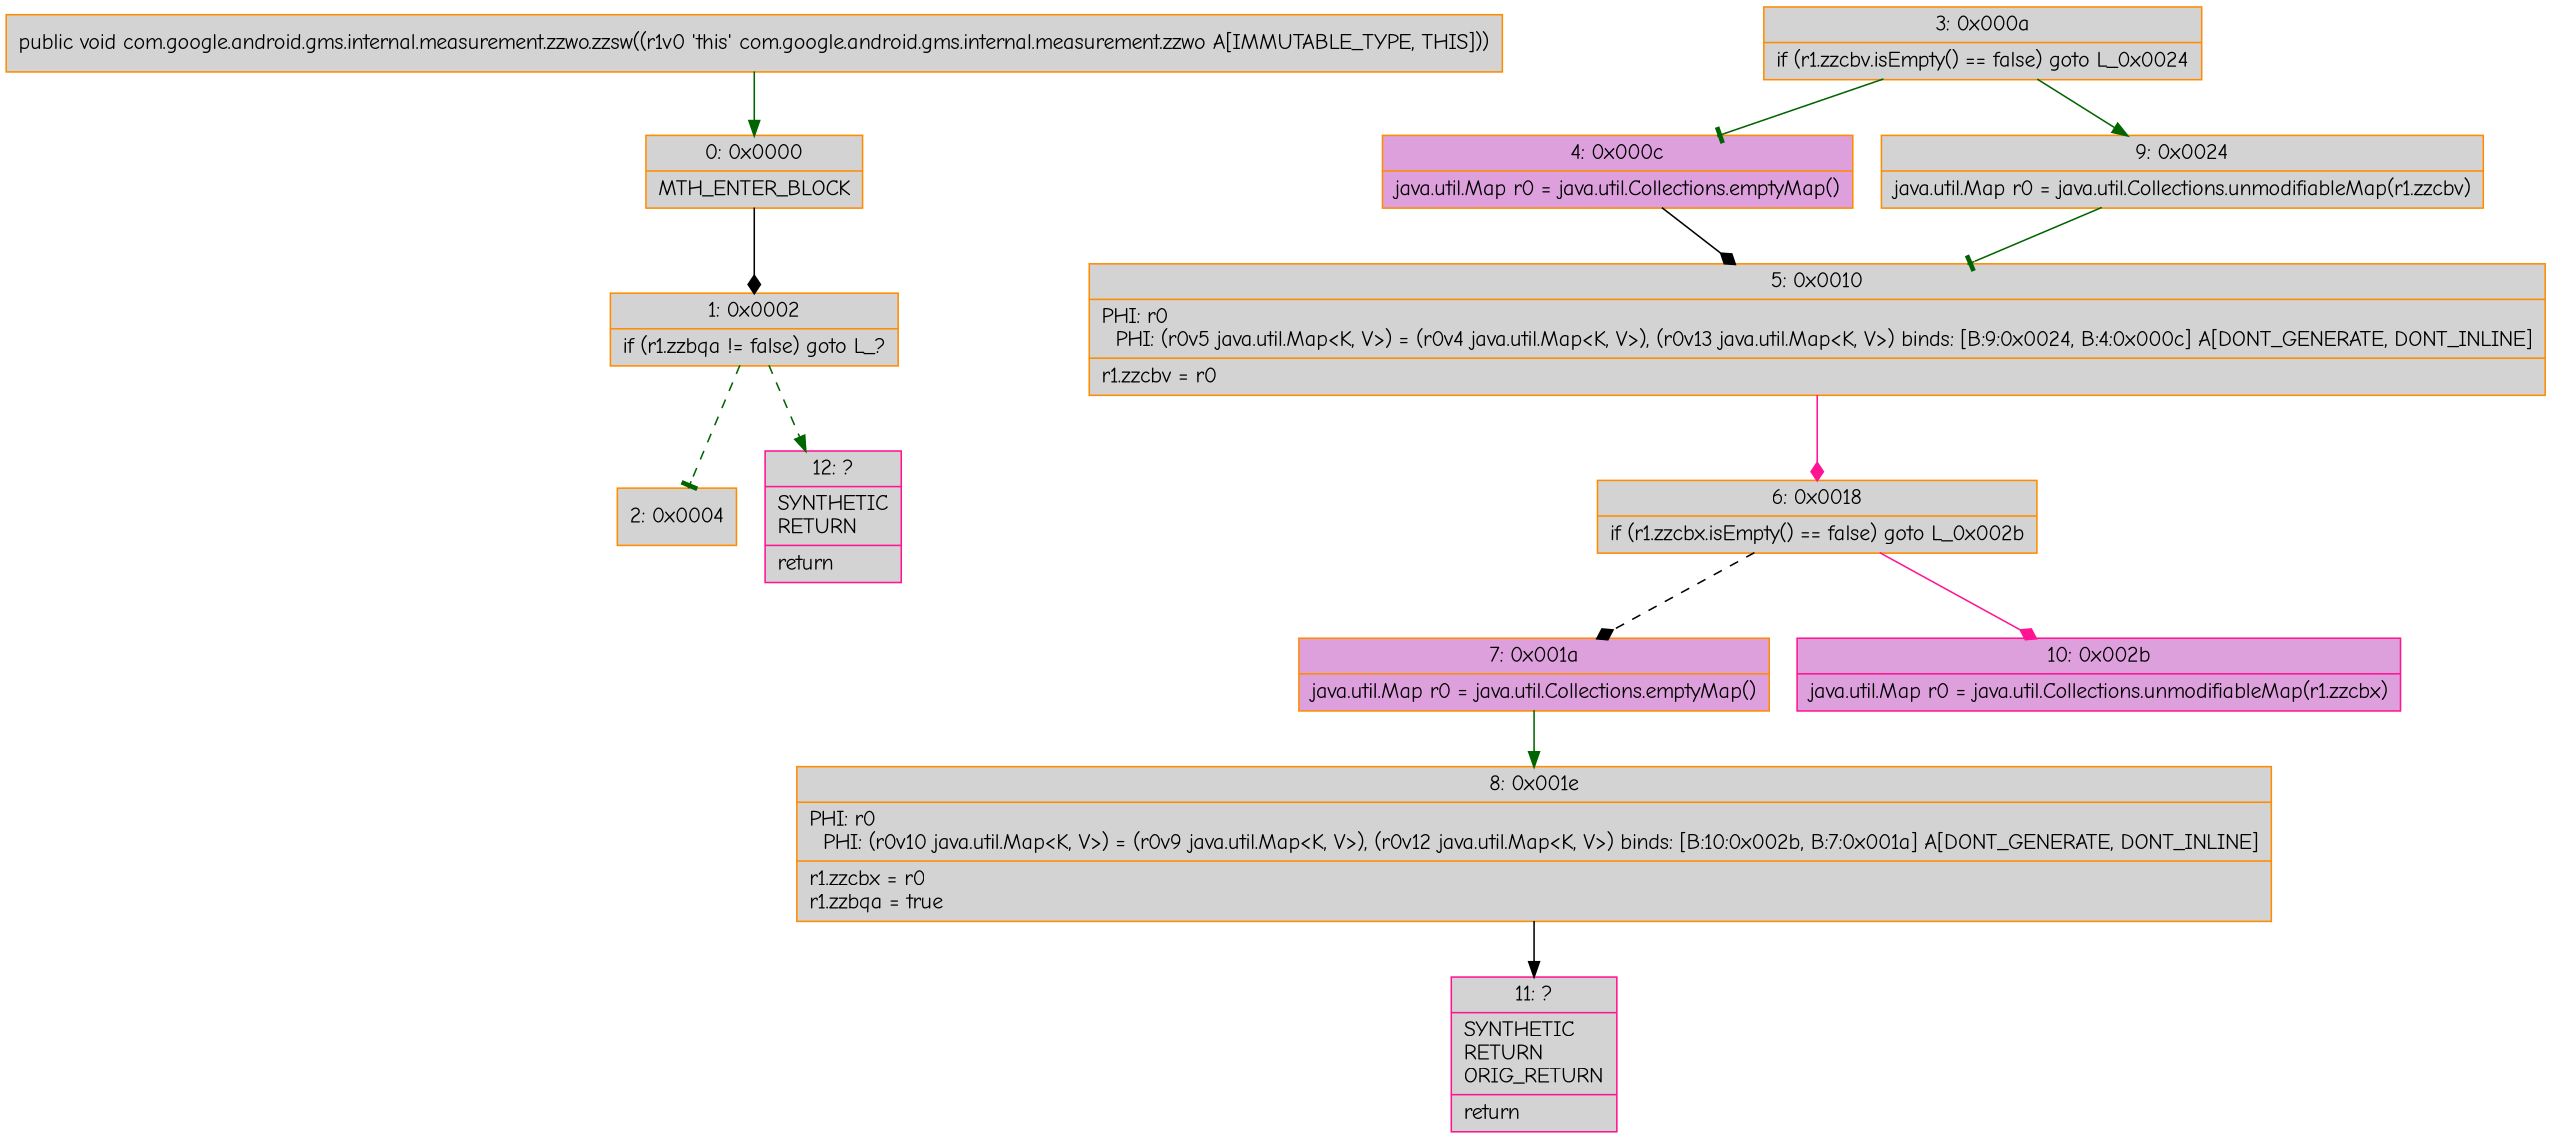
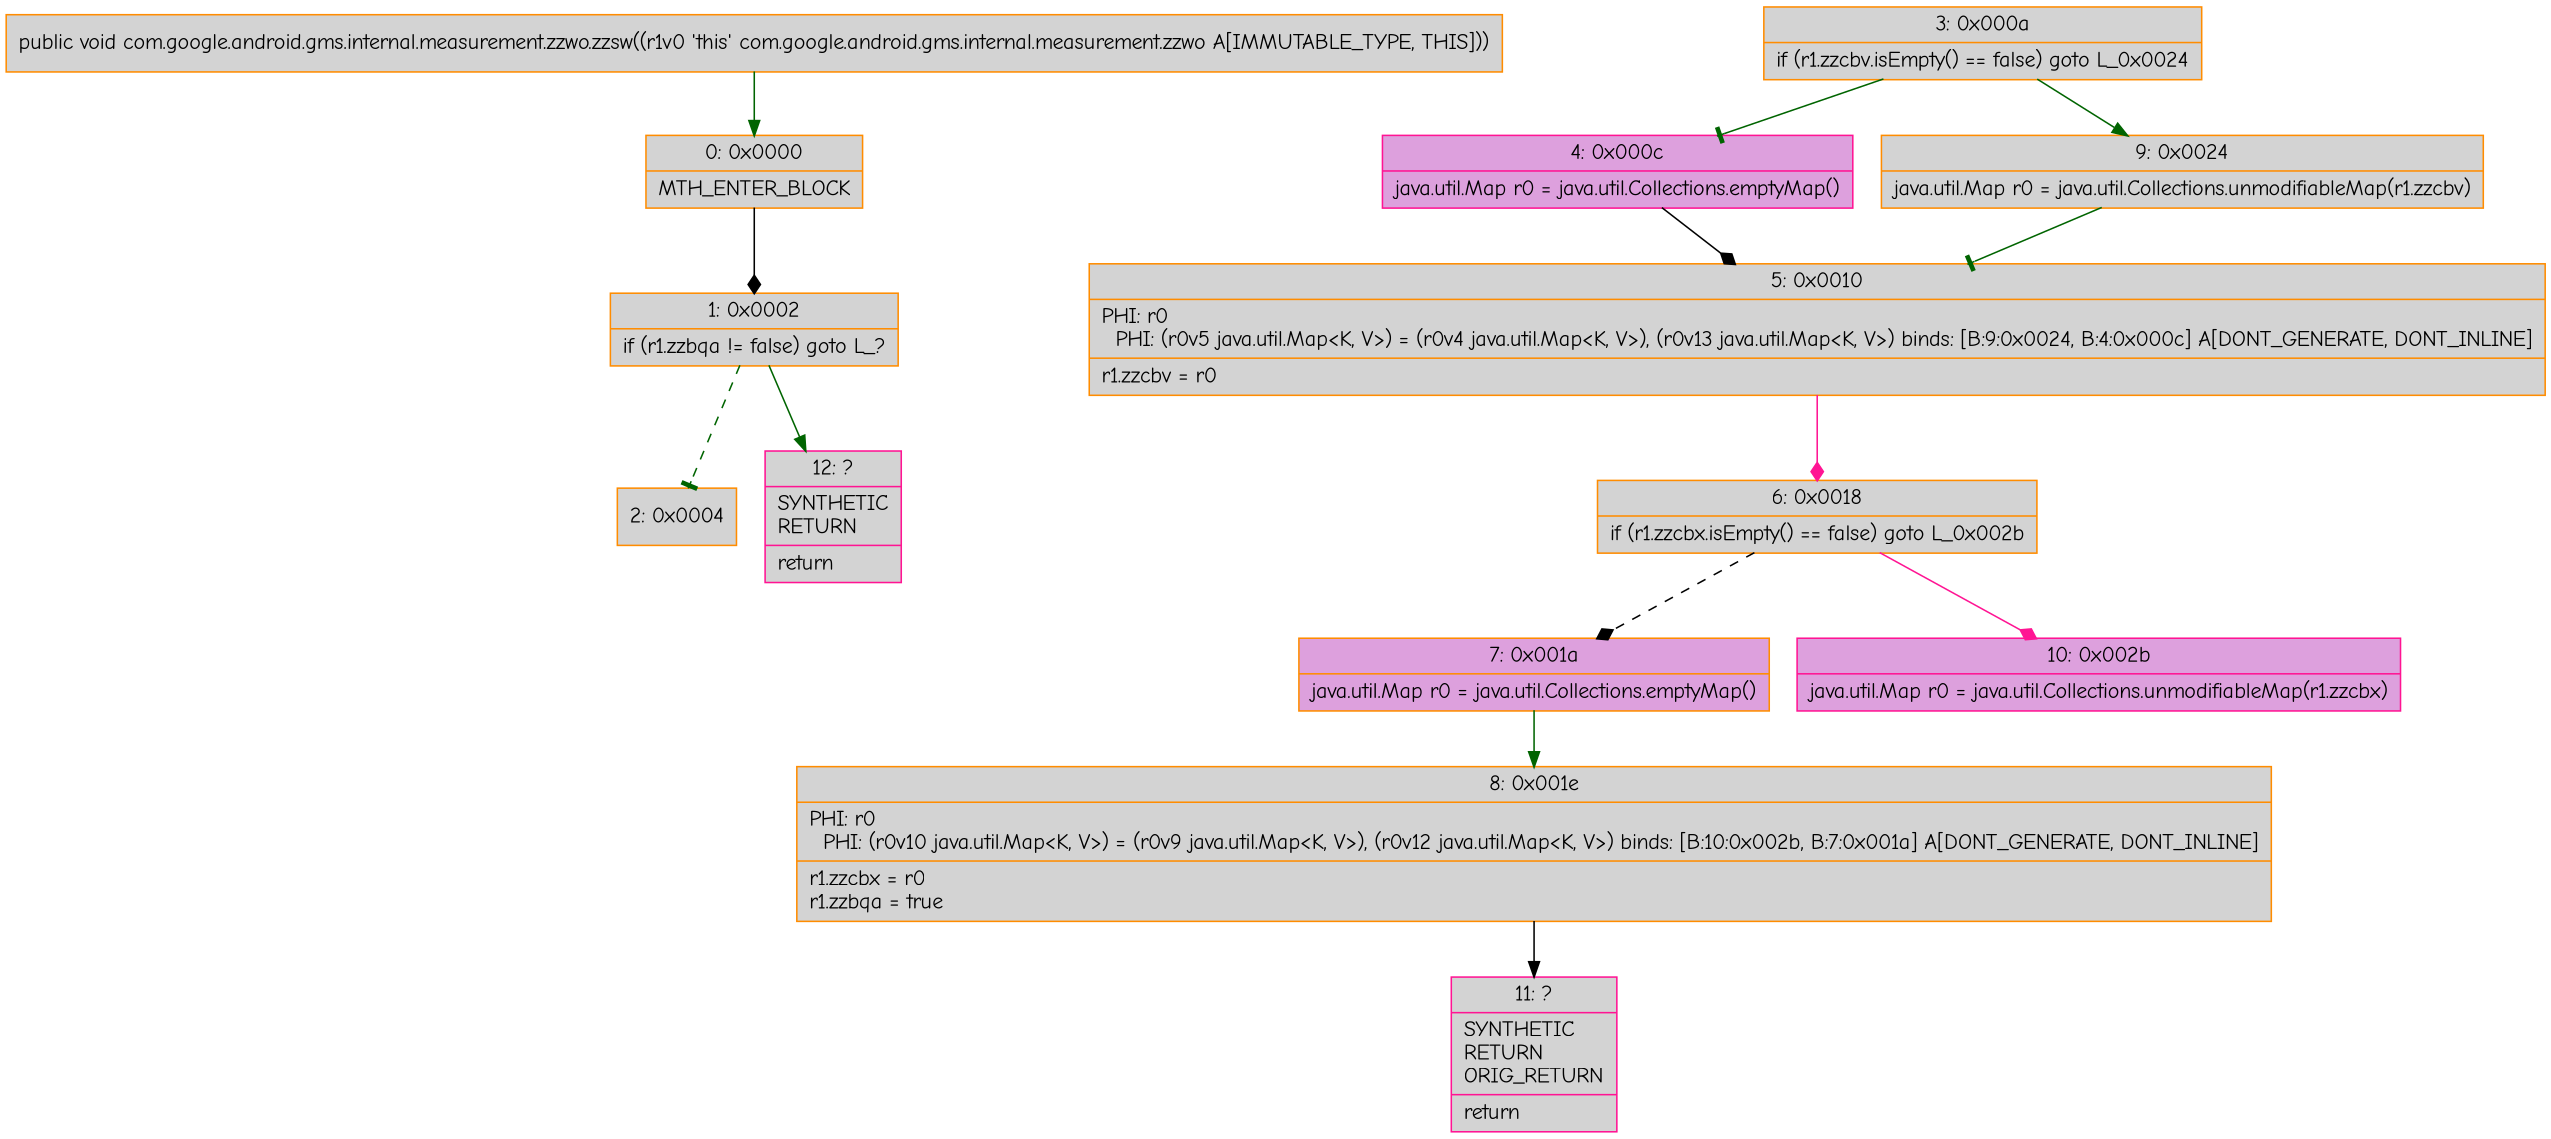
(1618, 172) -> (1618, 172)
(784, 401) -> (784, 401)
